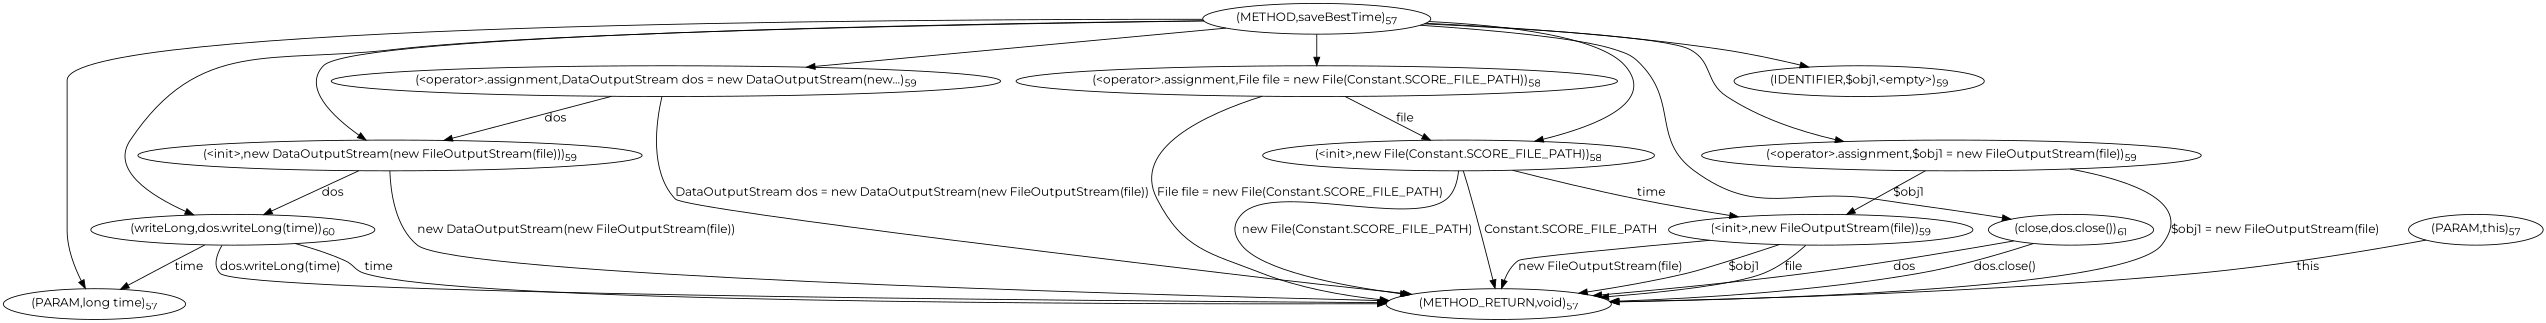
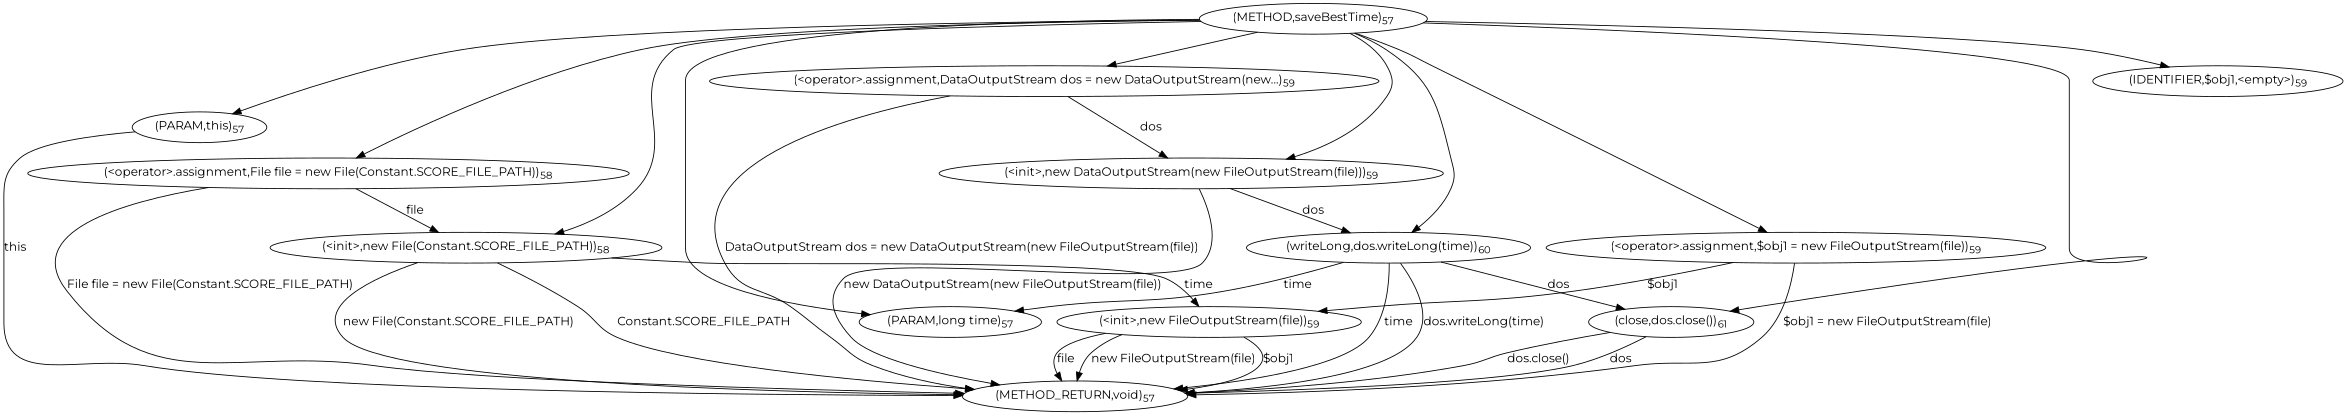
none -> (716, 30)
none -> (1529, 285)
